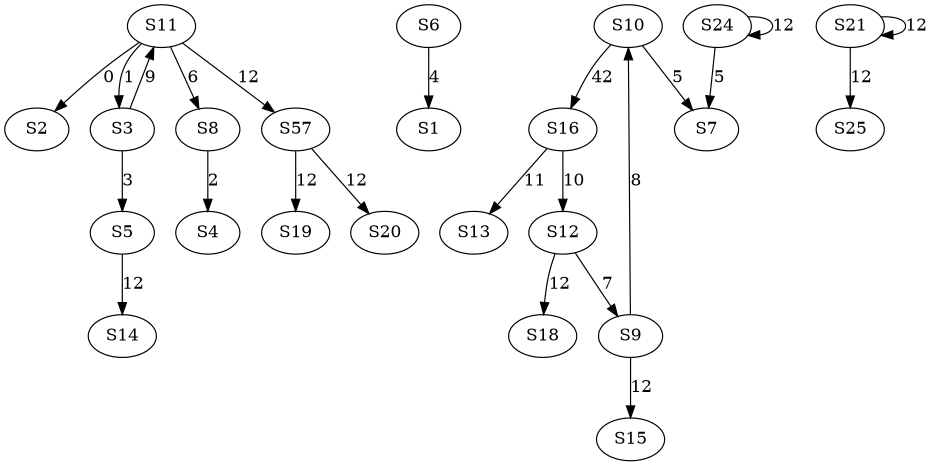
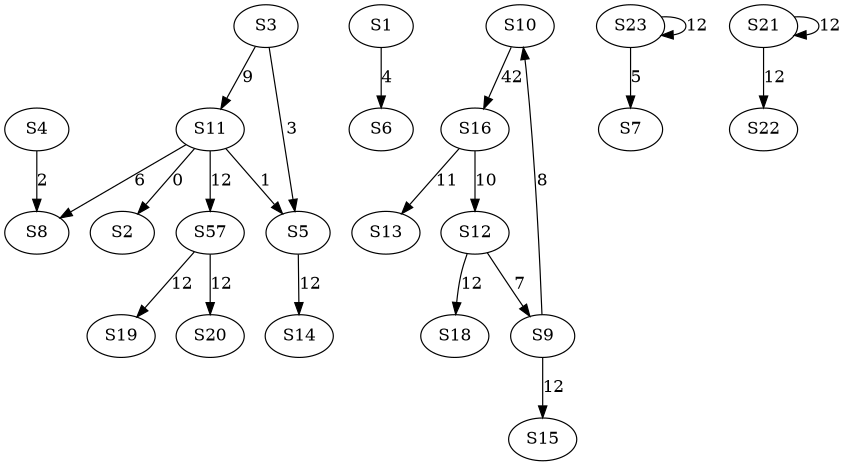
(717, 26) -> (631, 26)
(124, 67) -> (250, 177)
(429, 72) -> (381, 72)
(664, 73) -> none
(850, 129) -> (764, 129)
(208, 175) -> (37, 175)
